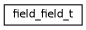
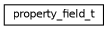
(43, 15) -> (54, 15)
